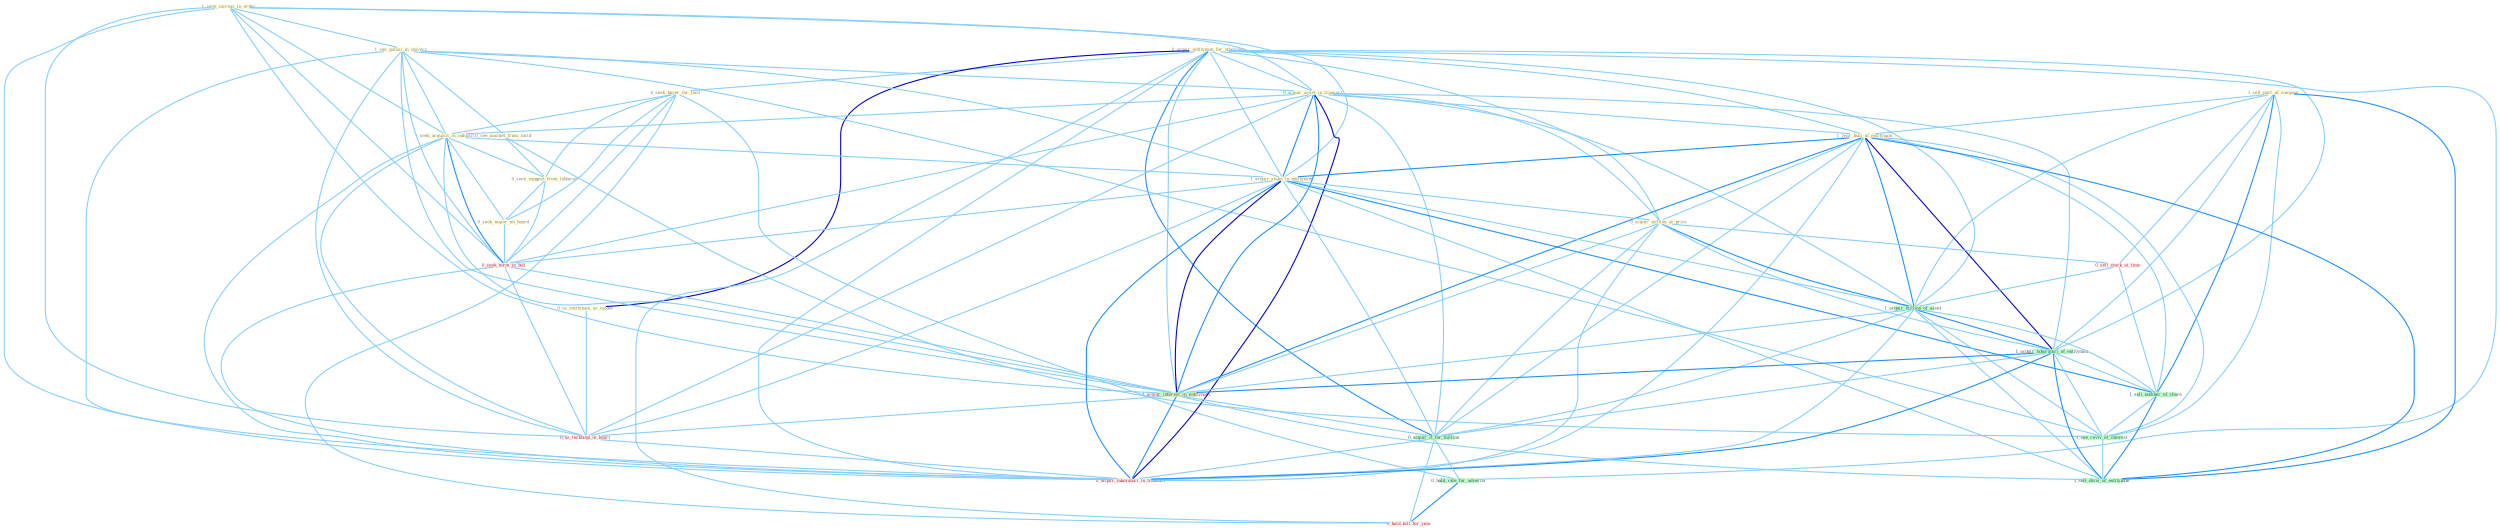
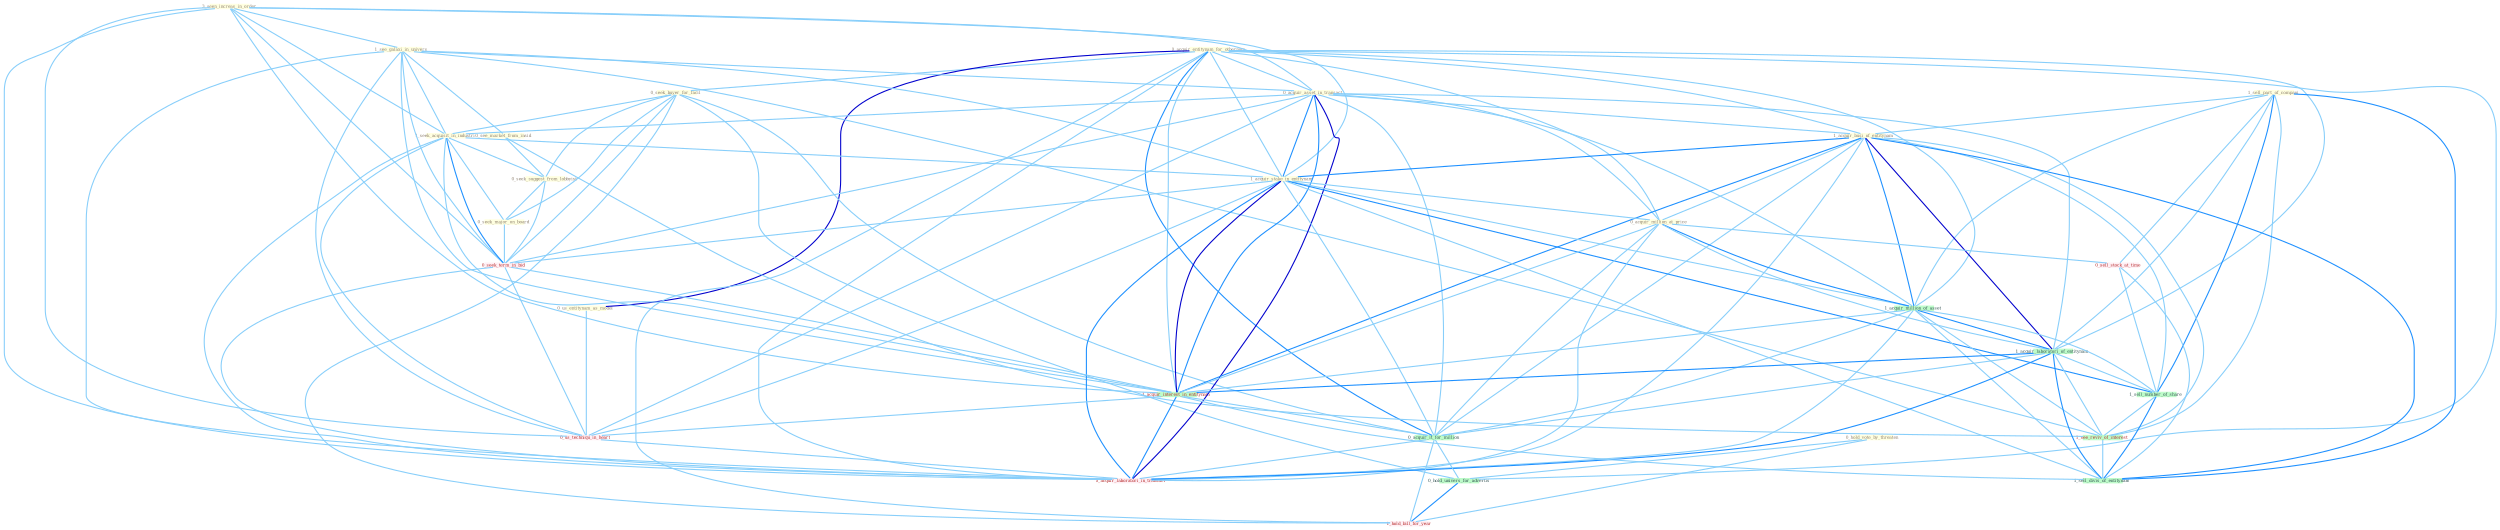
(230, 6) -> (230, 6)
(1865, 136) -> (1865, 136)
(2017, 287) -> (2189, 379)
none -> (1029, 316)
none -> (1873, 438)
(2103, 438) -> (2103, 438)
(1459, 481) -> (1459, 481)
